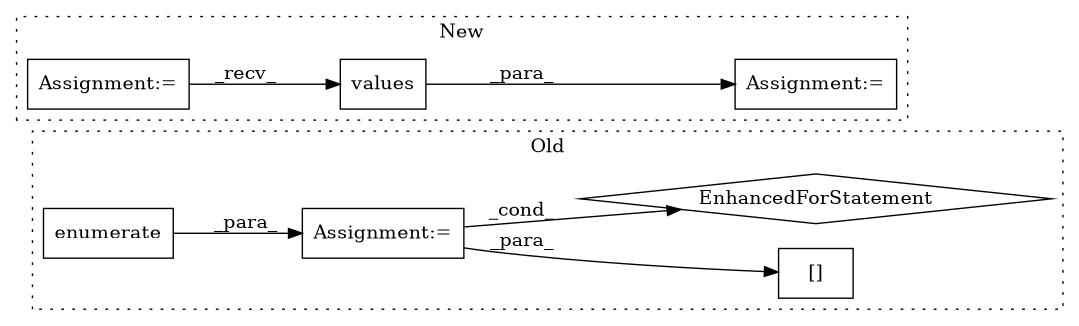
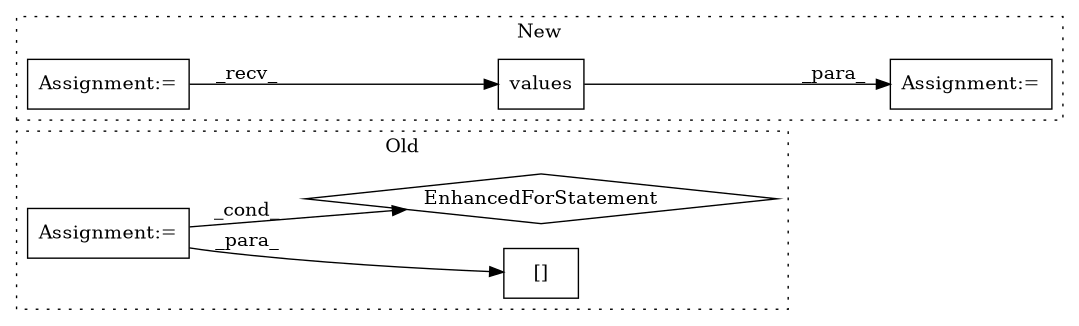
(108, 233) -> none
